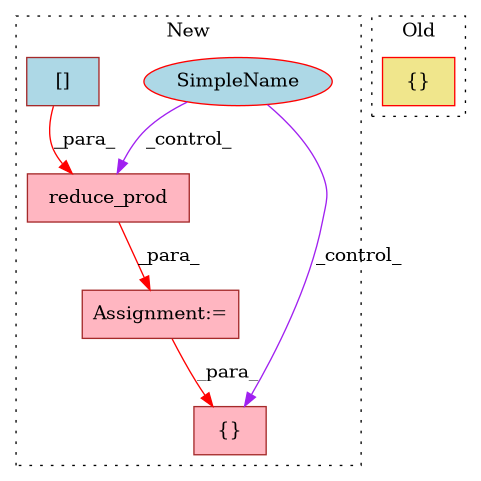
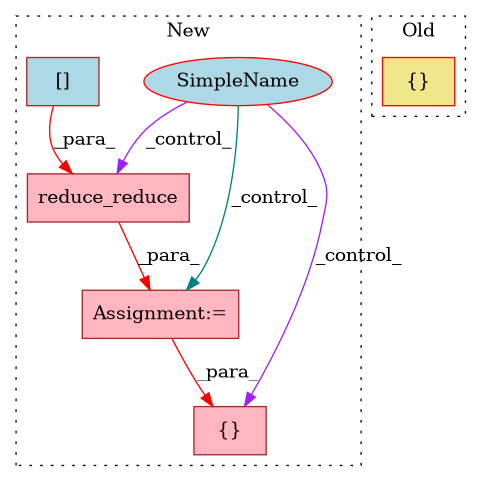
none -> (229, 196)
(108, 198) -> (108, 198)
